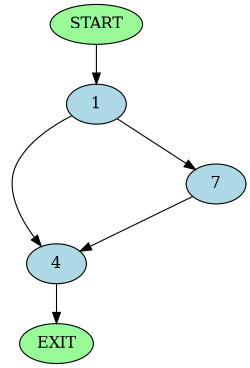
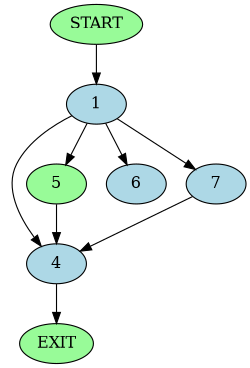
none -> (57, 184)
none -> (136, 184)
